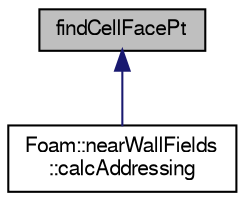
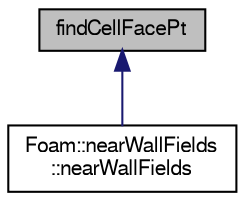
(122, 159) -> (122, 159)
